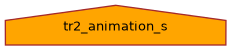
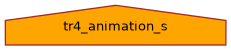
(116, 27) -> (116, 27)
